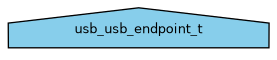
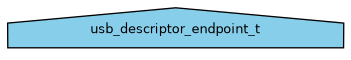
(139, 30) -> (176, 30)
